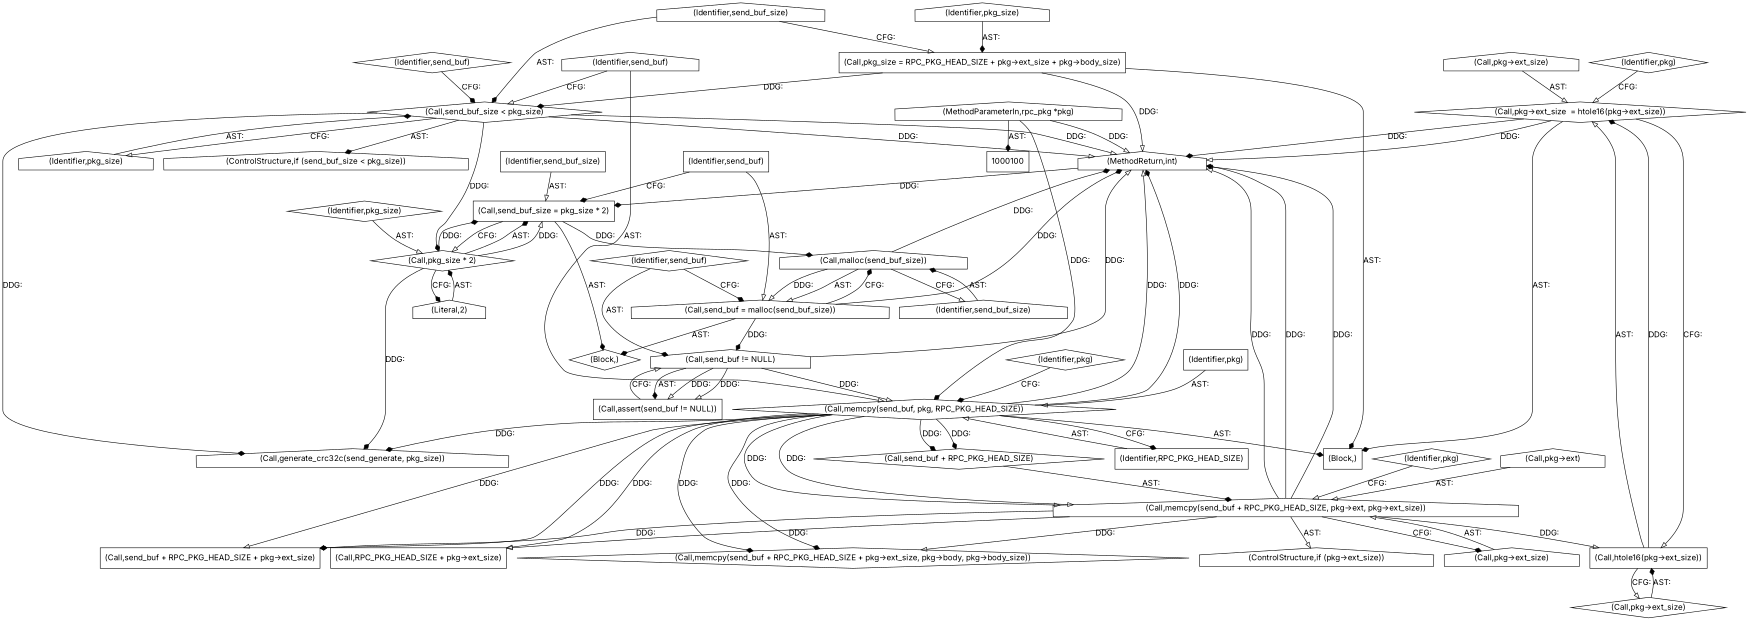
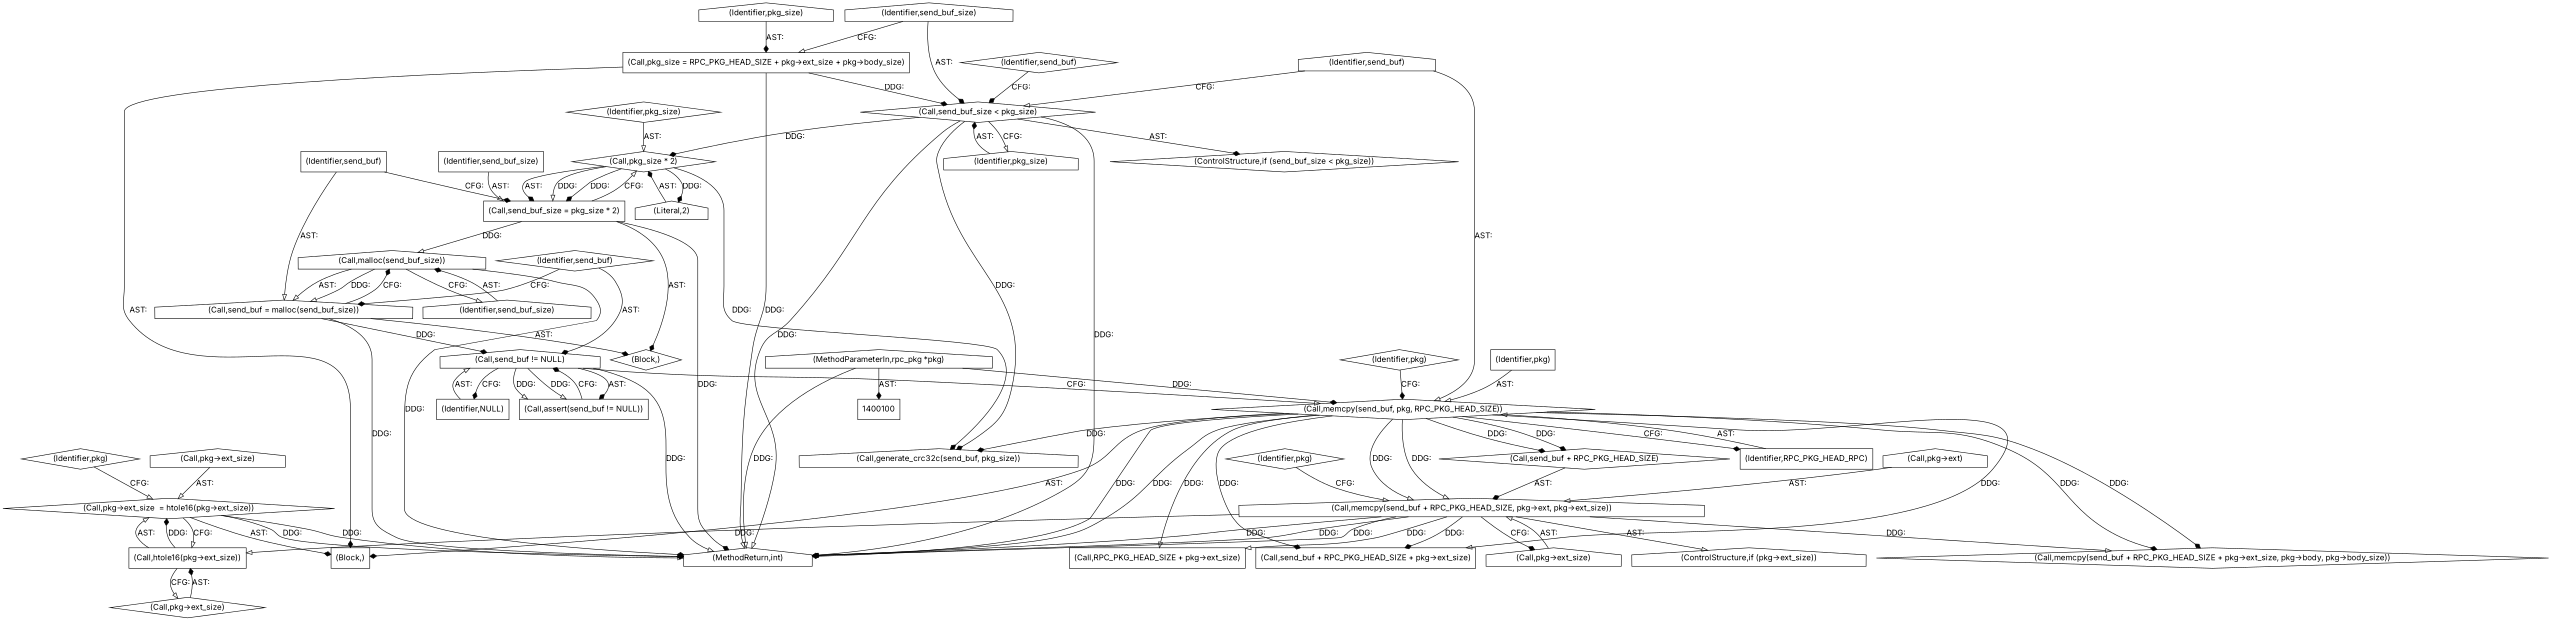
(316, 162) -> (1284, 162)
(1008, 162) -> (879, 409)
(850, 187) -> (698, 361)
(681, 249) -> (473, 236)
(443, 286) -> (693, 186)
(630, 384) -> (574, 382)
(850, 385) -> (1077, 385)
none -> (473, 409)
(352, 459) -> (939, 459)
(1182, 459) -> (1807, 459)
